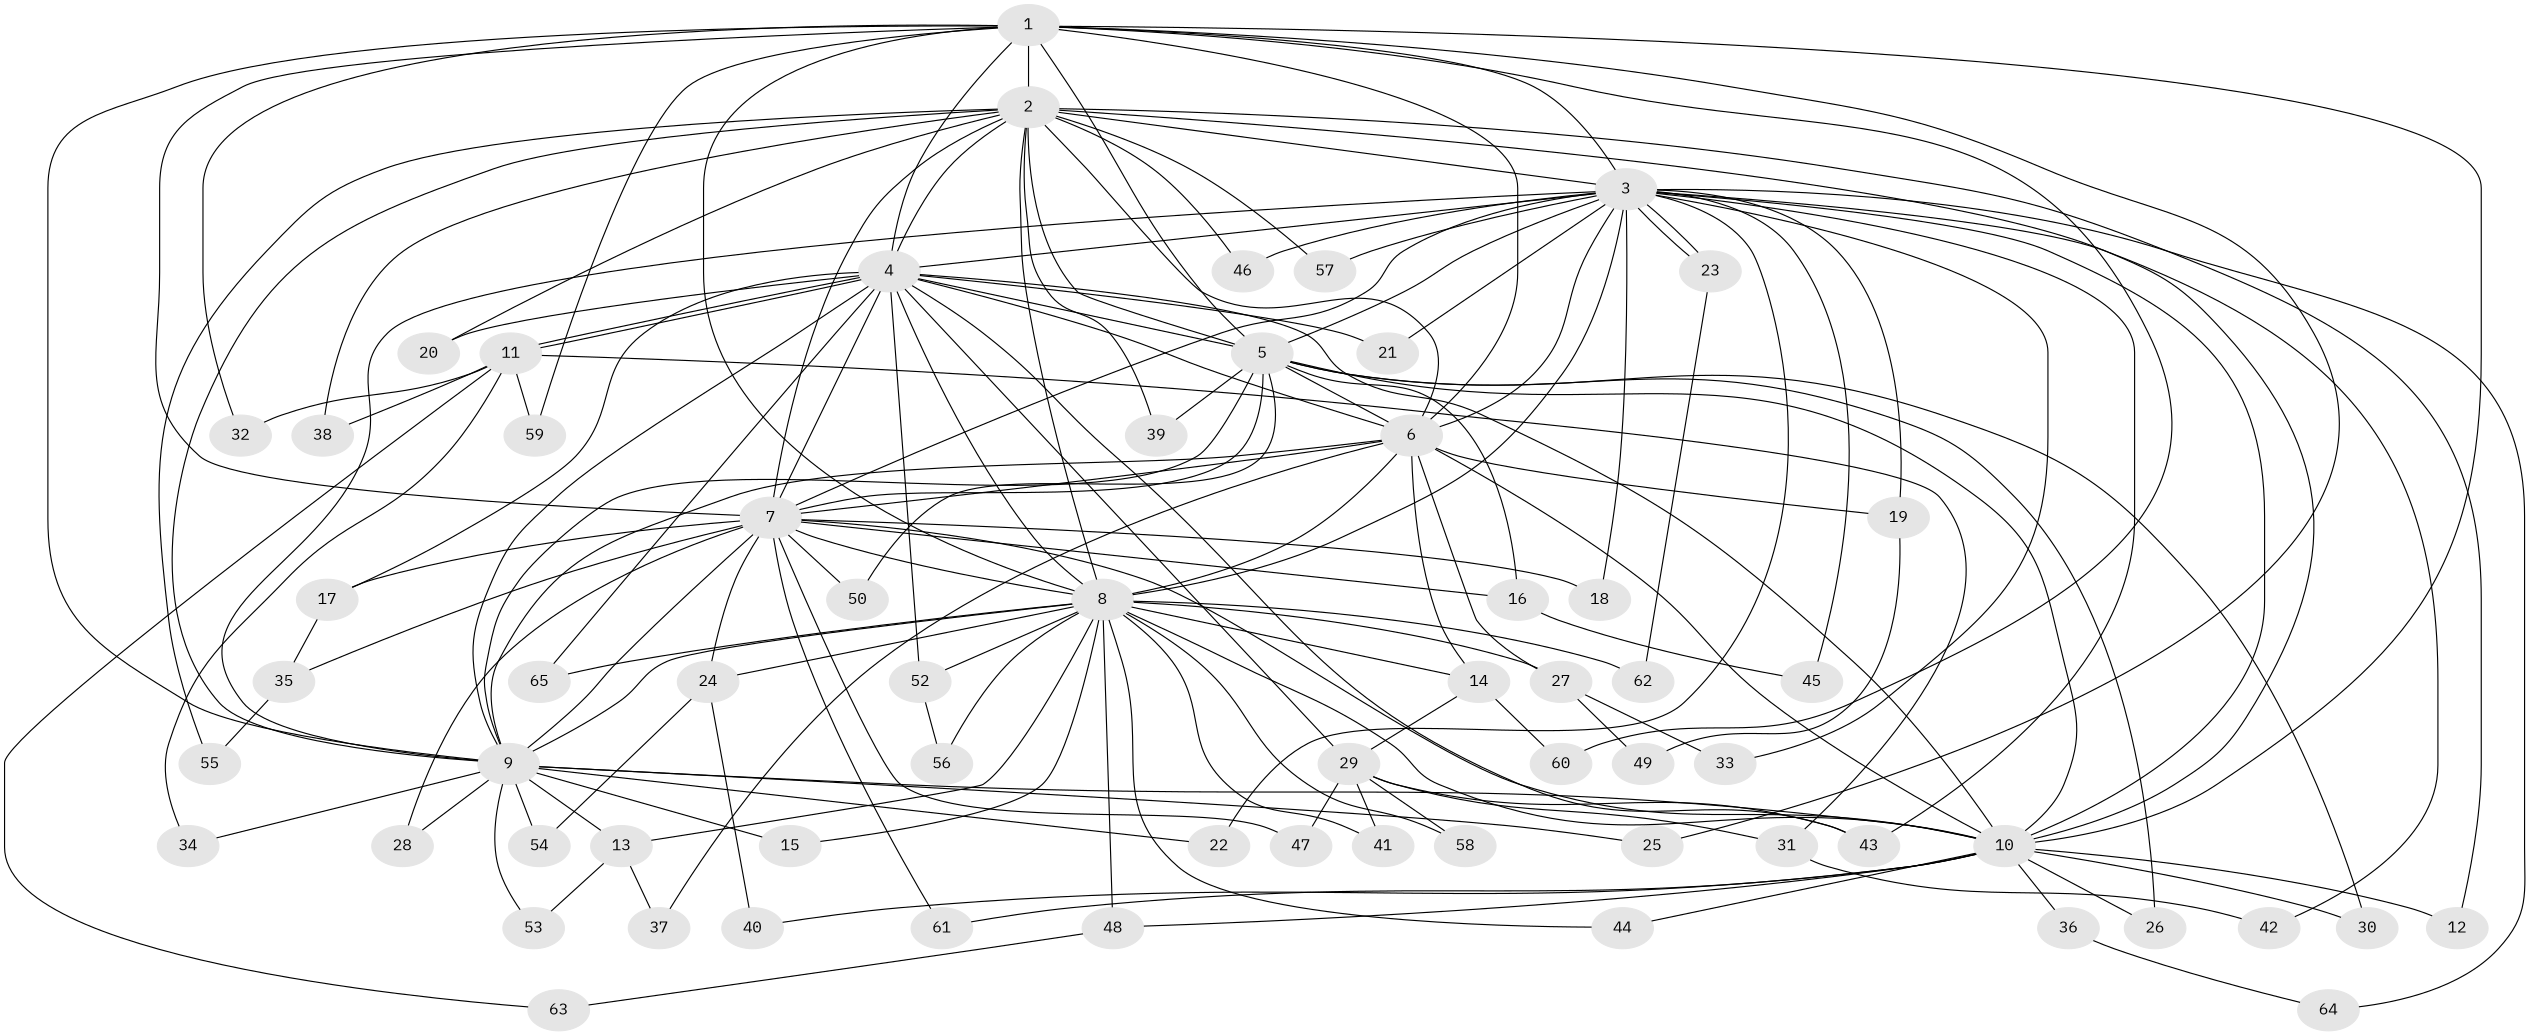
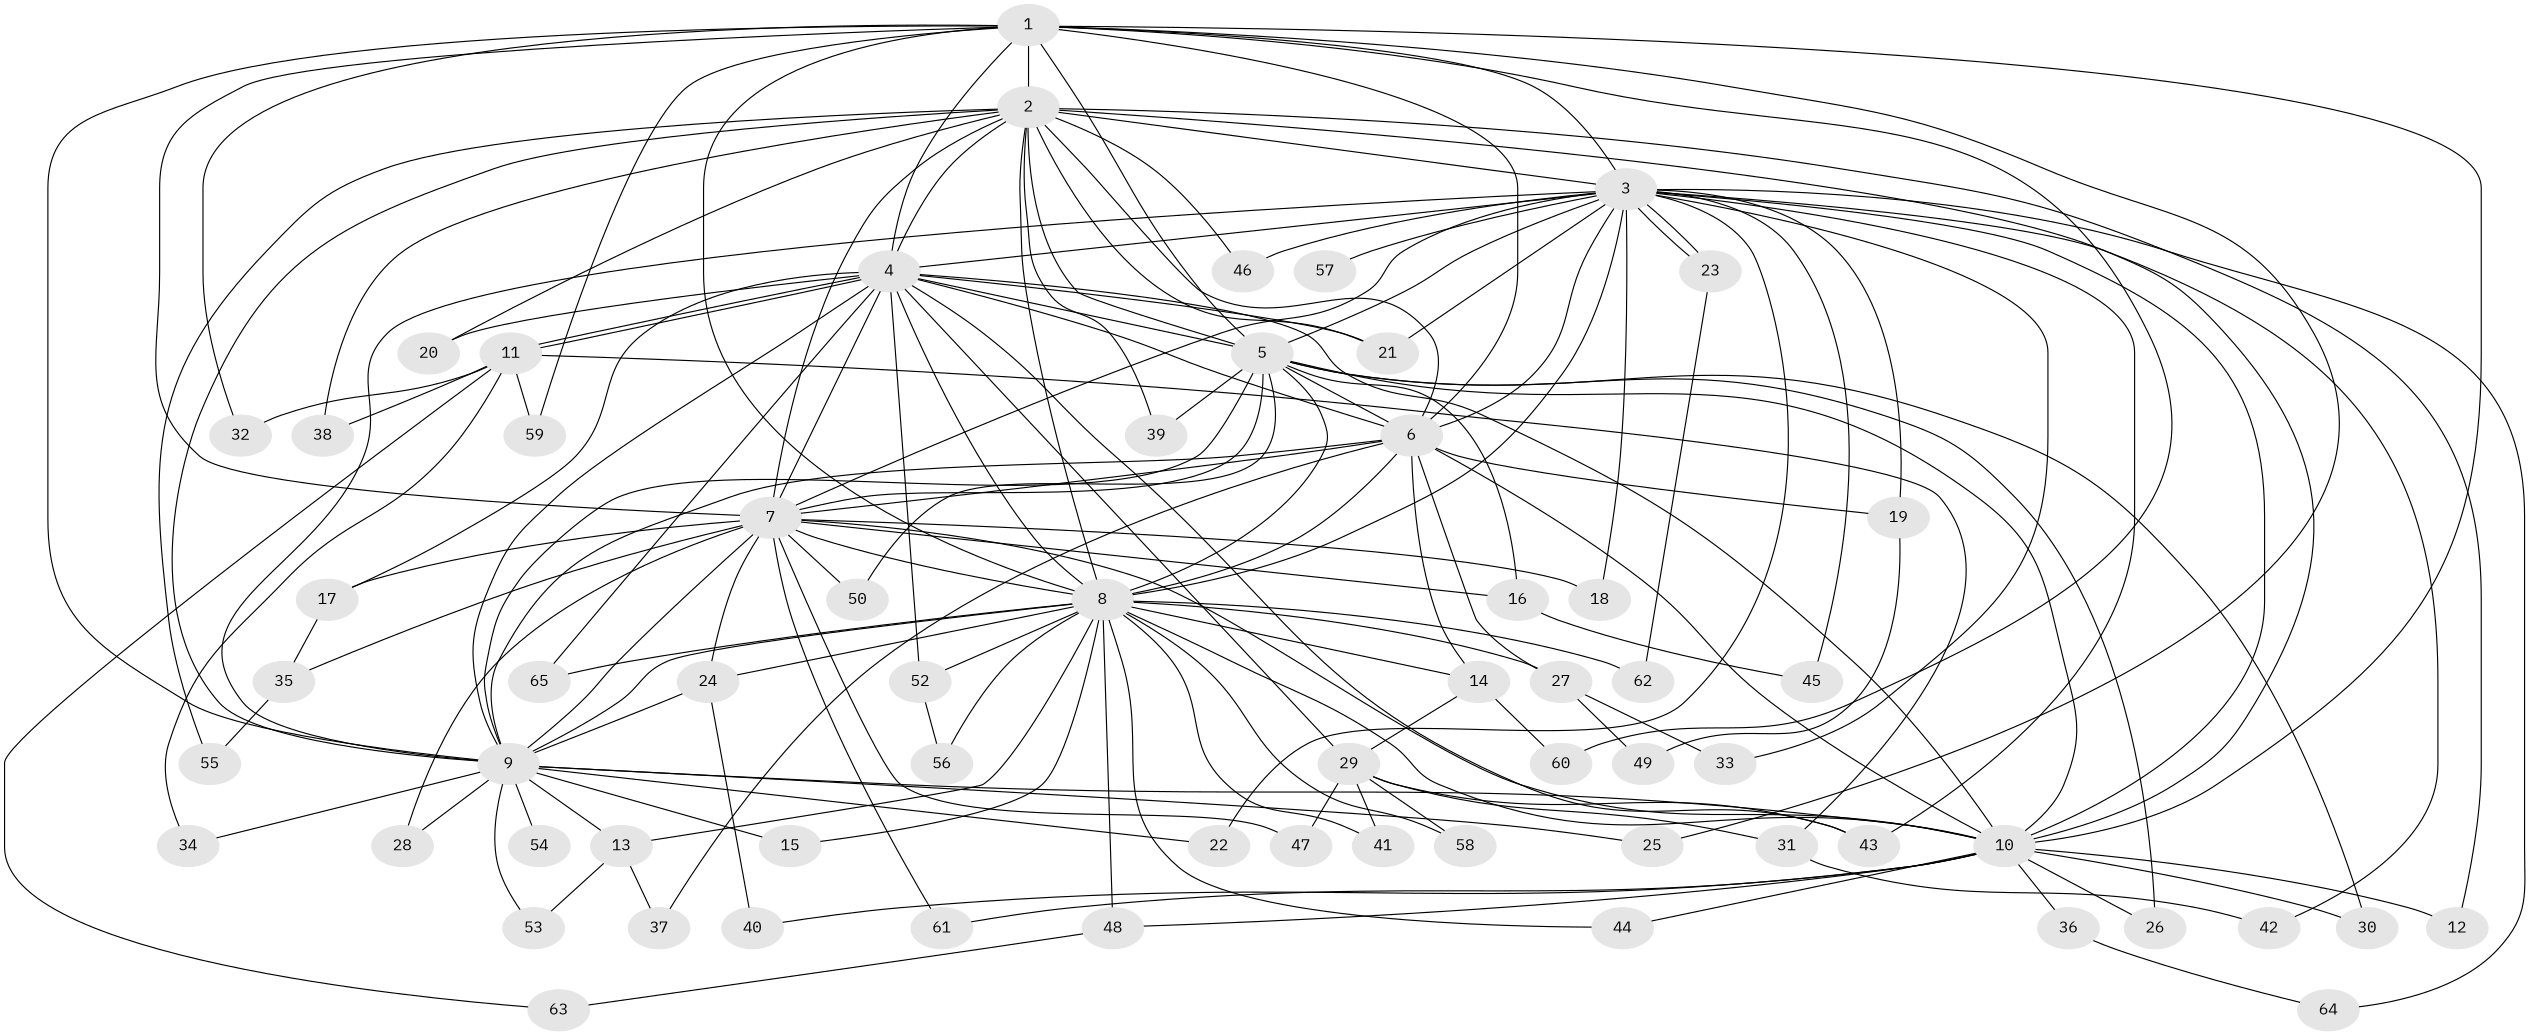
(1190, 169) -> (1163, 291)
none -> (1279, 508)
(624, 764) -> (609, 724)
